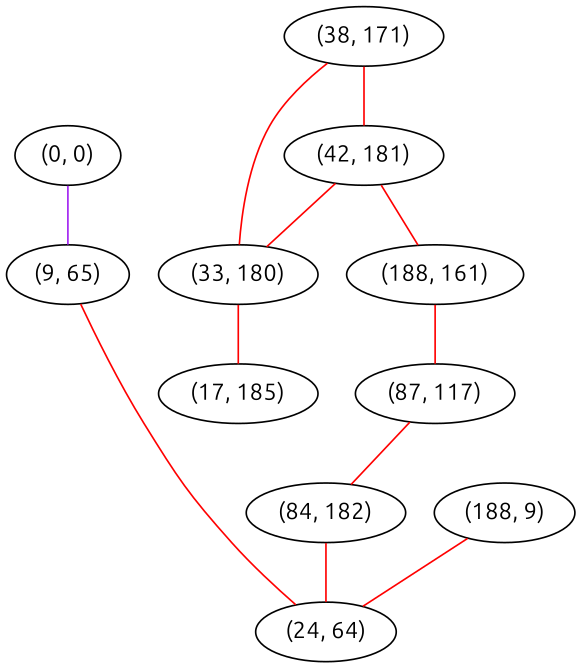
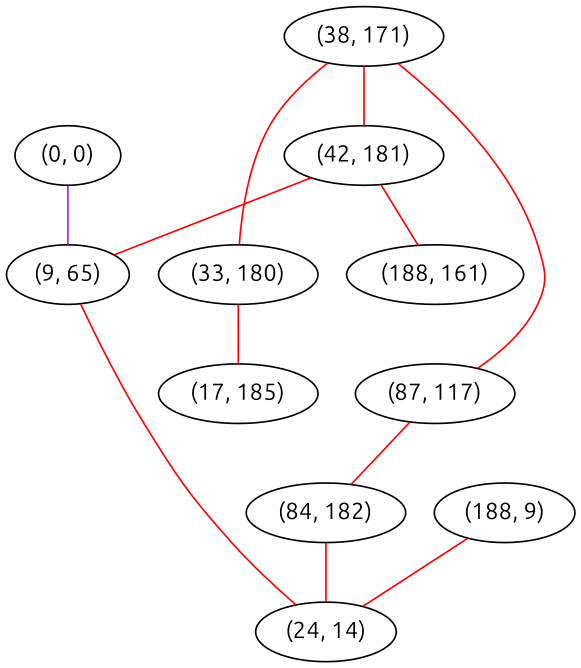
(301, 215) -> (213, 216)
(435, 334) -> (522, 207)
(326, 632) -> (326, 632)
